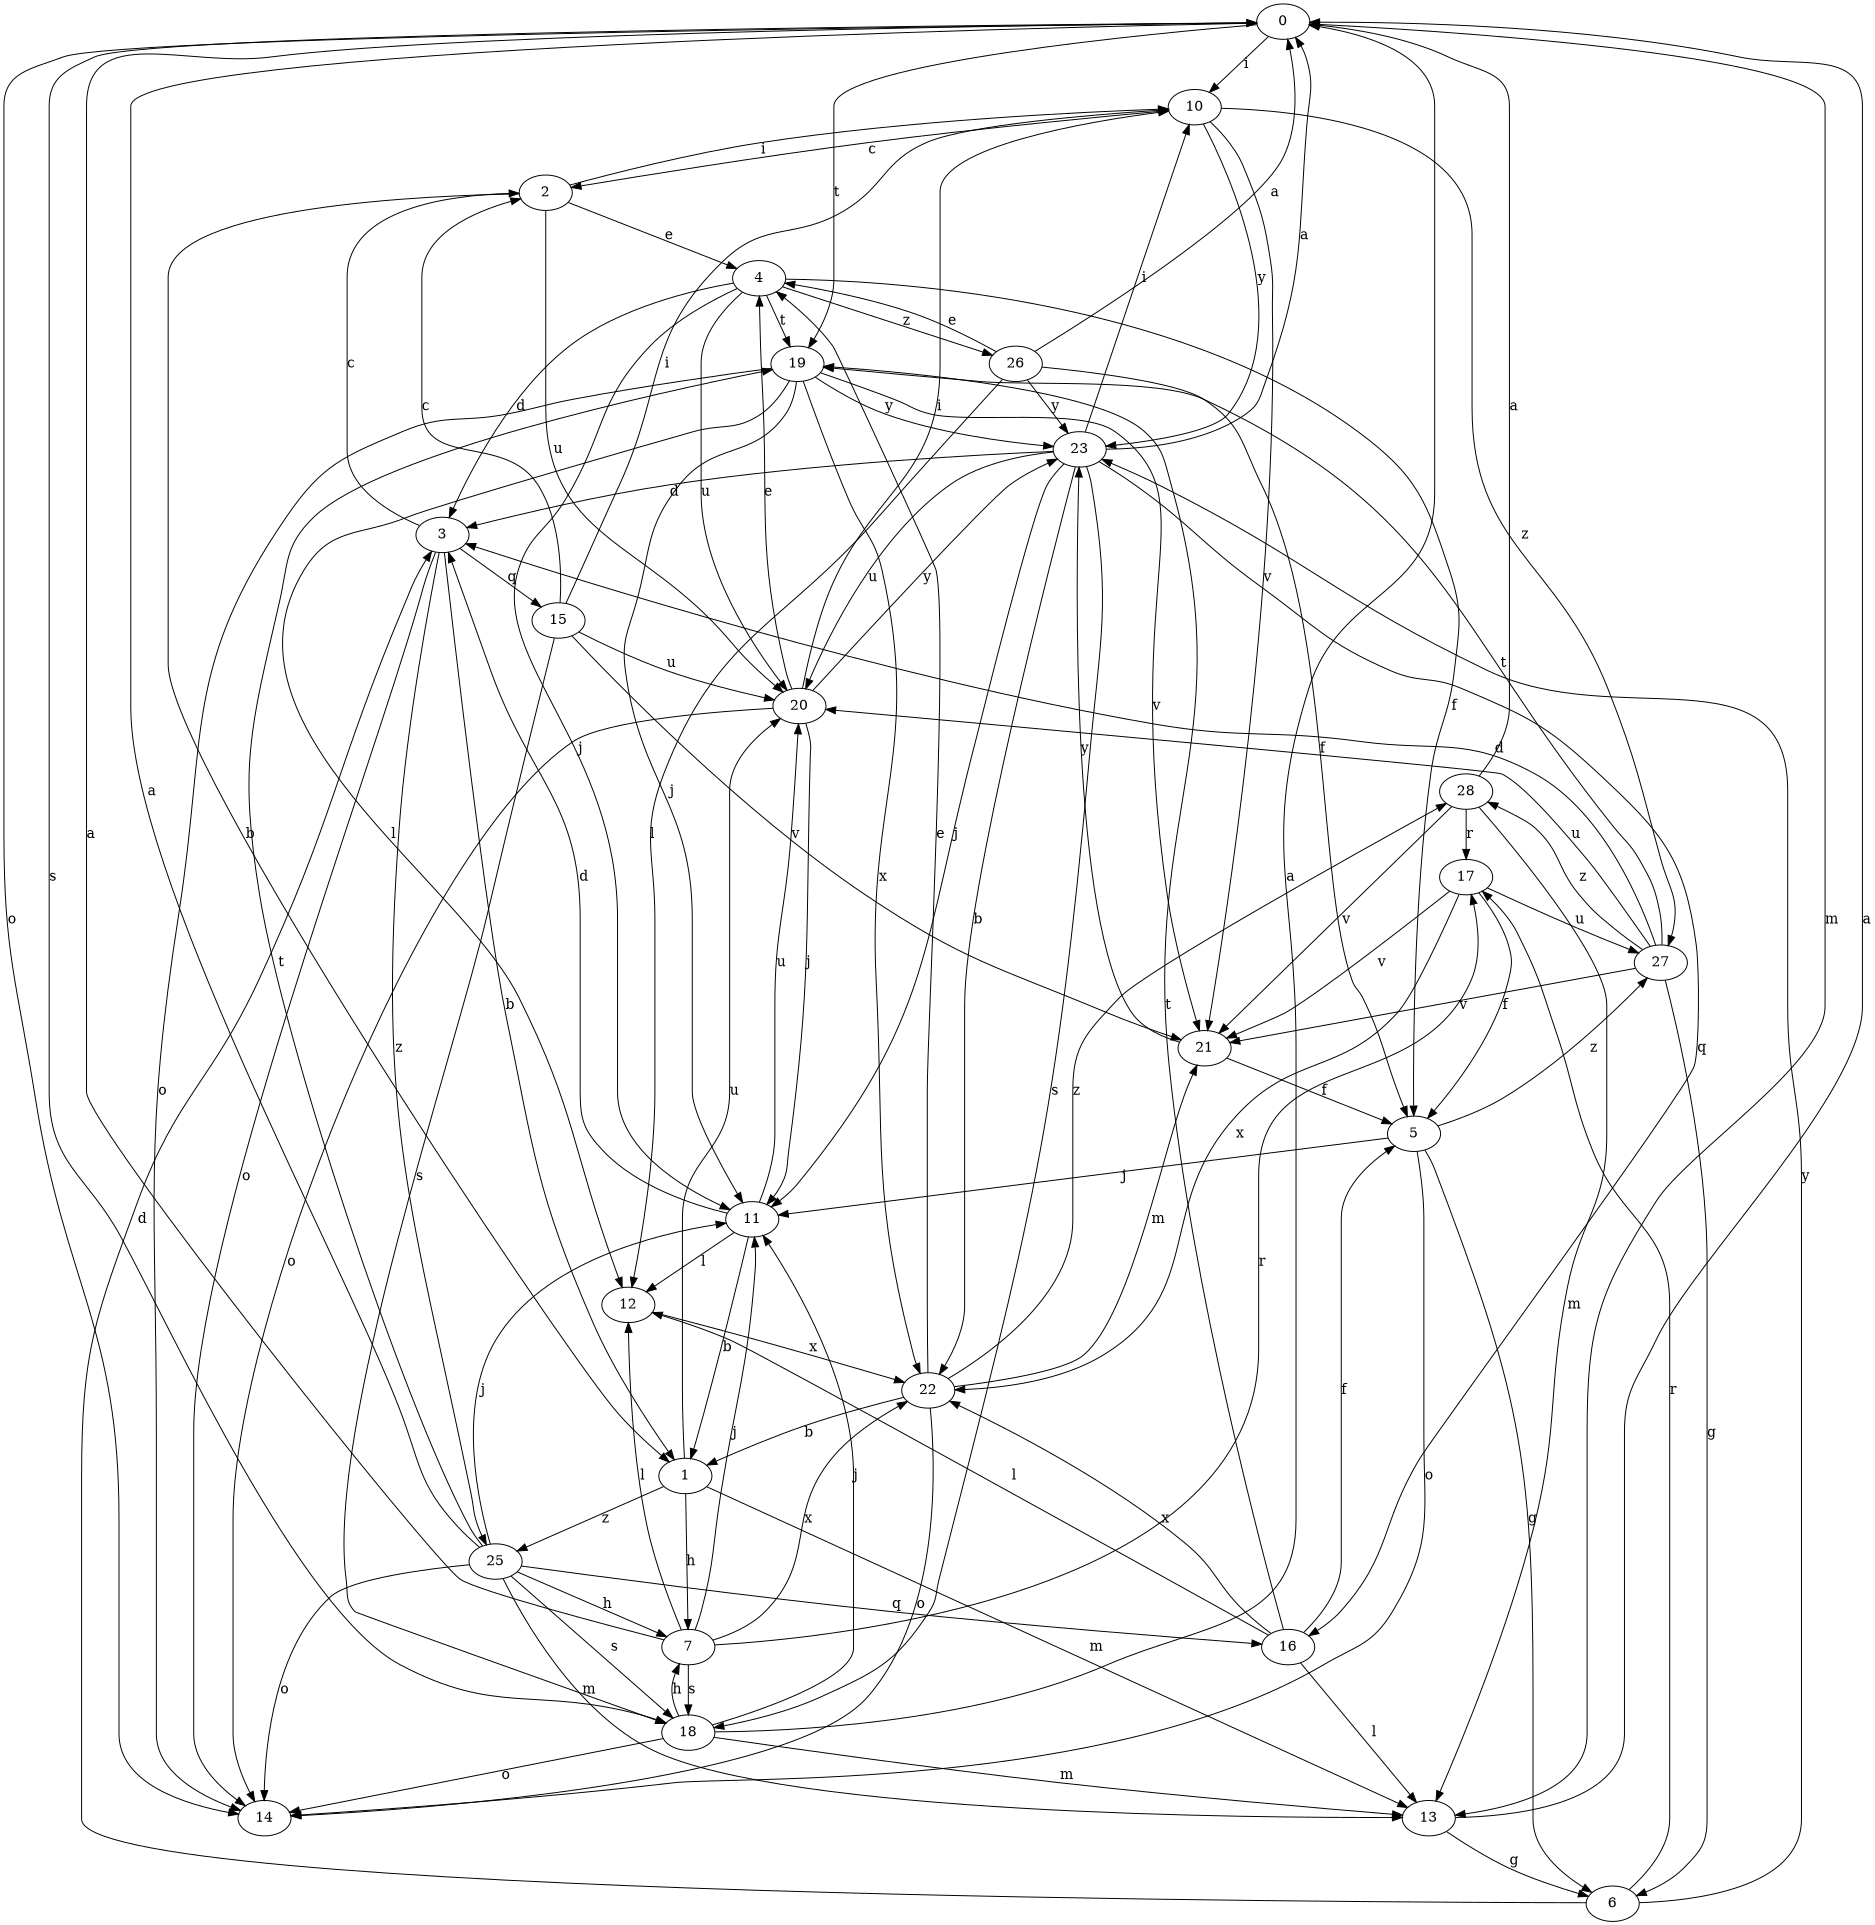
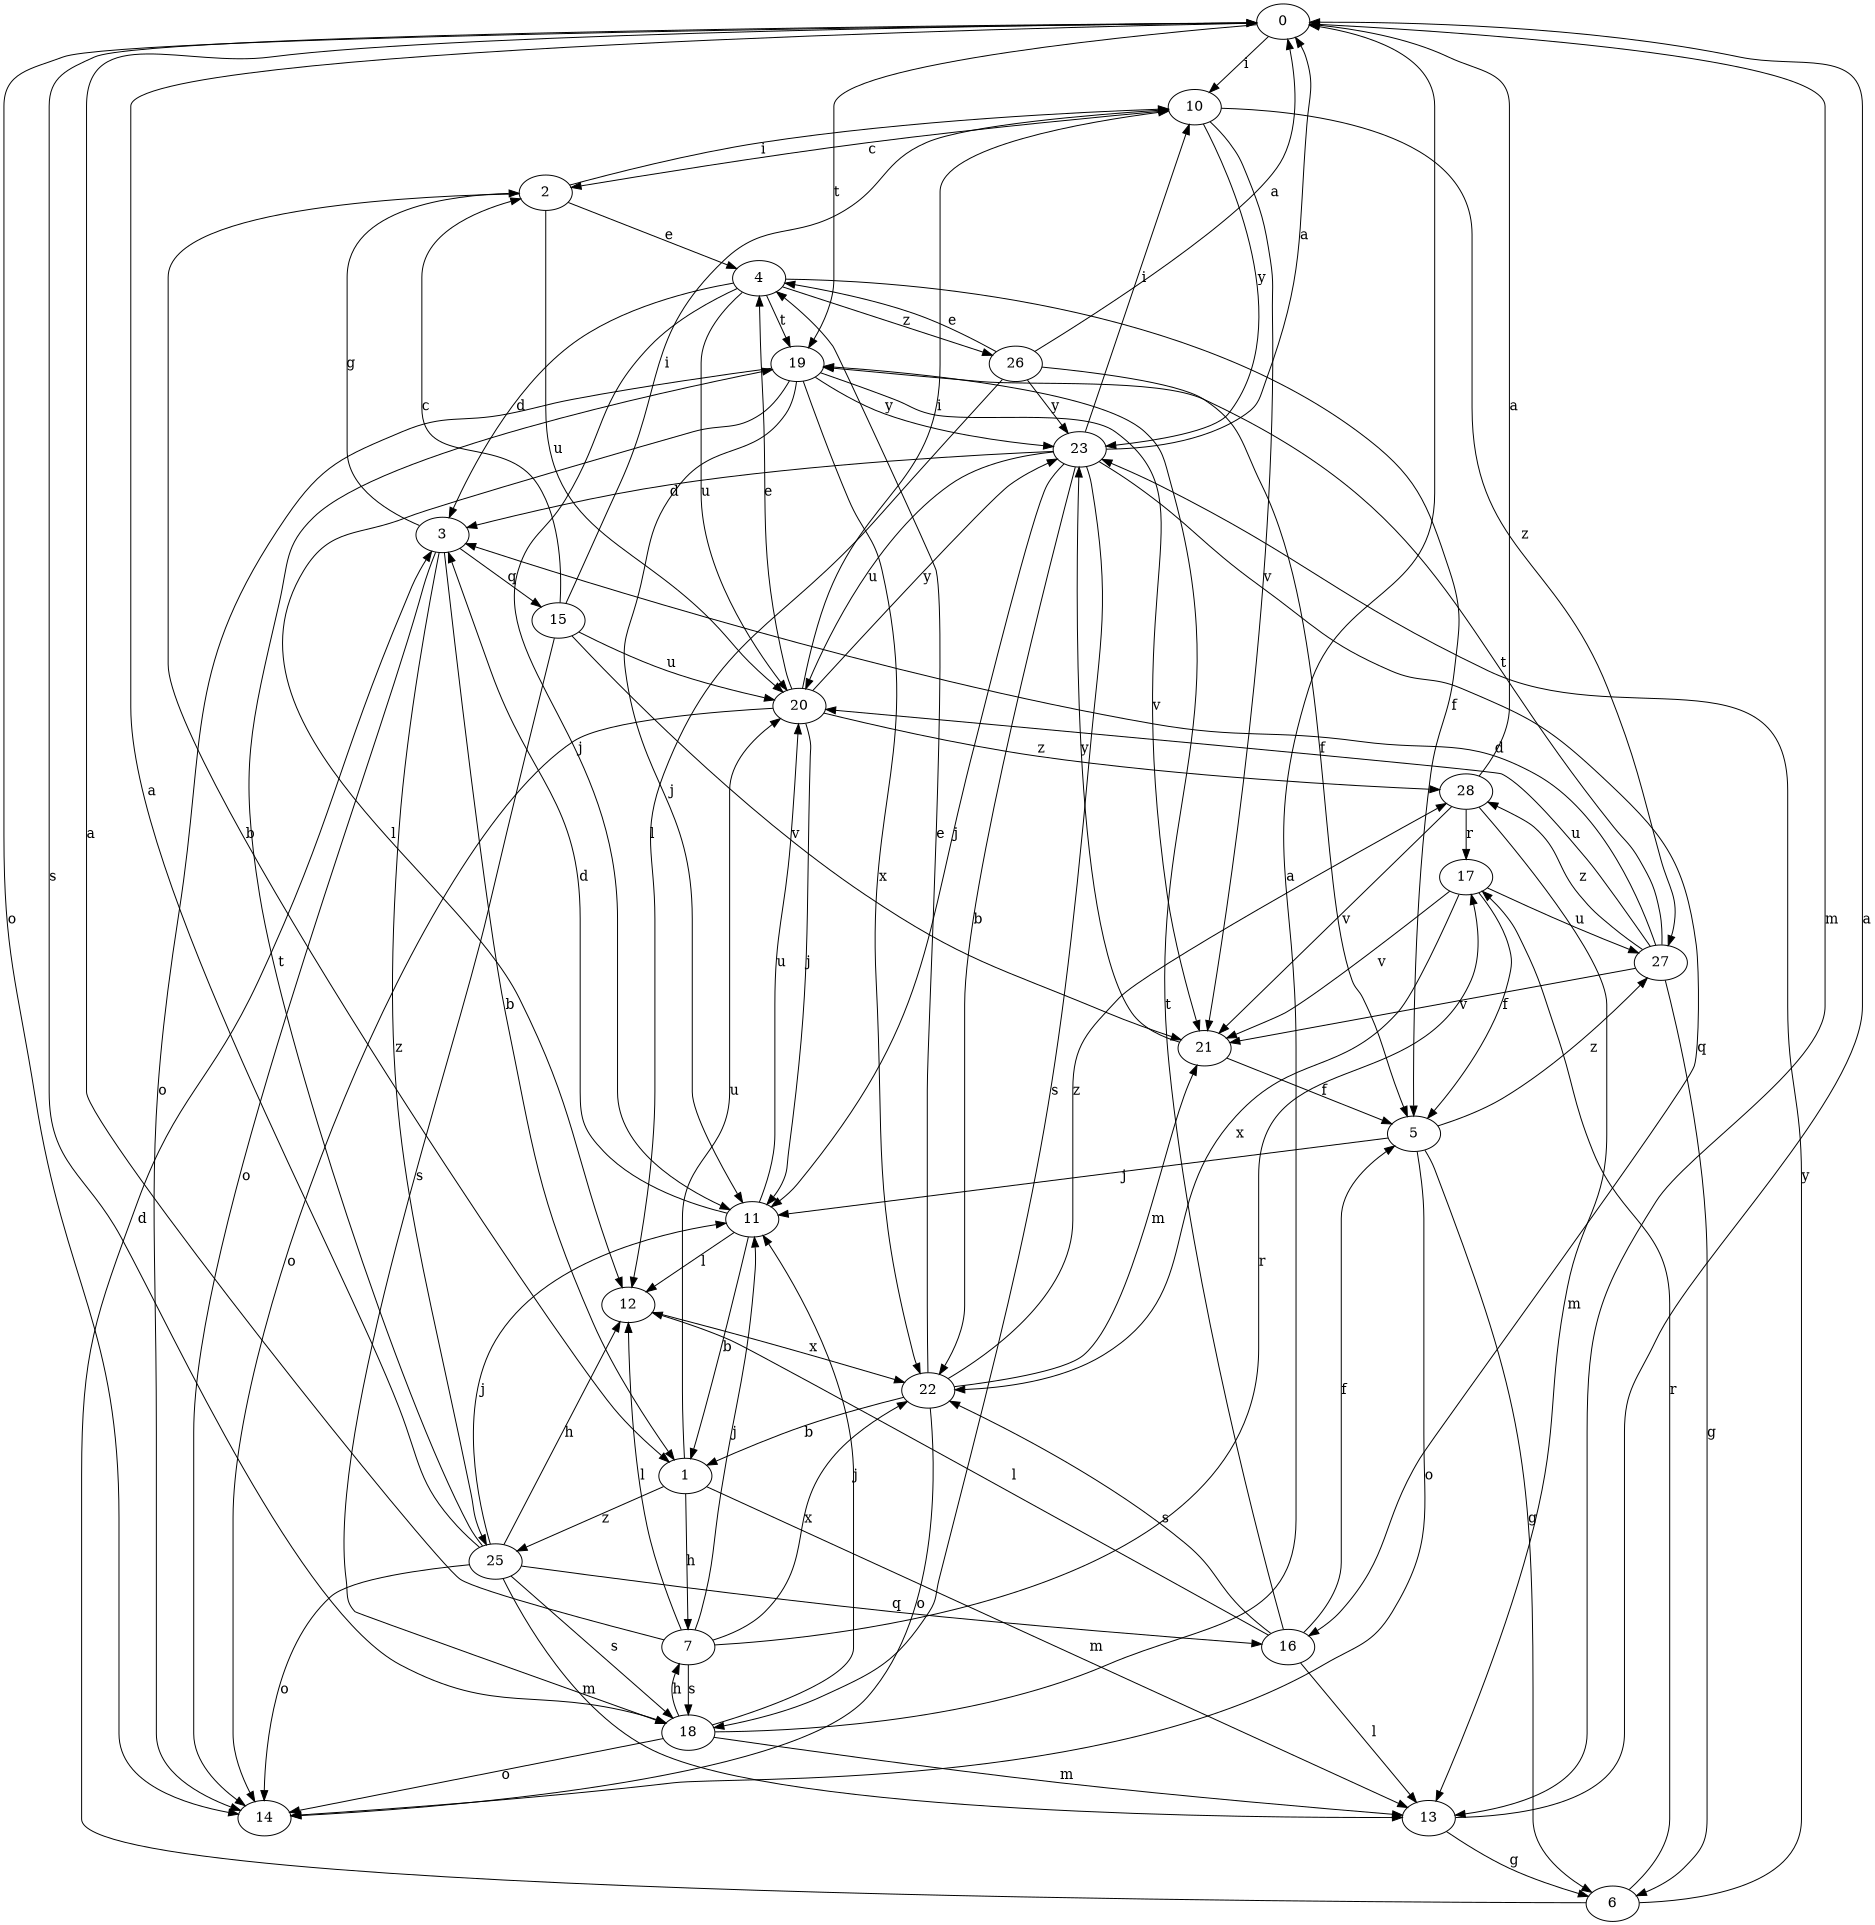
(351, 364) -> (351, 364)
none -> (1125, 767)
(1166, 1519) -> (1166, 1519)
(587, 1602) -> (560, 1438)
